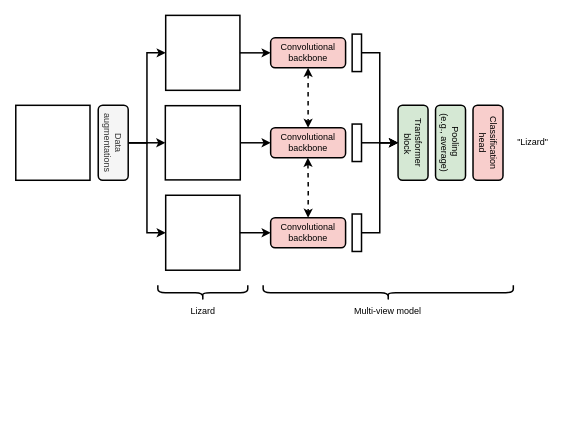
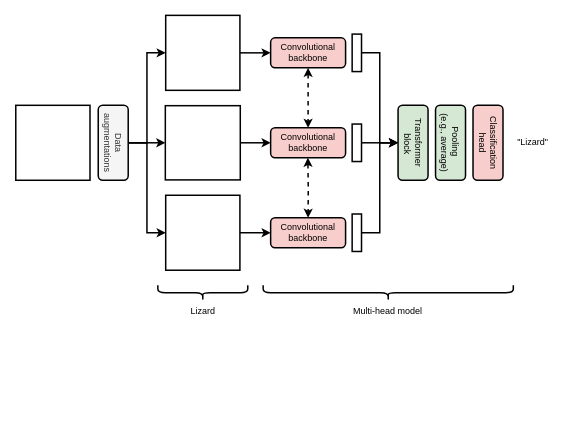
(388, 312) -> (388, 312)
